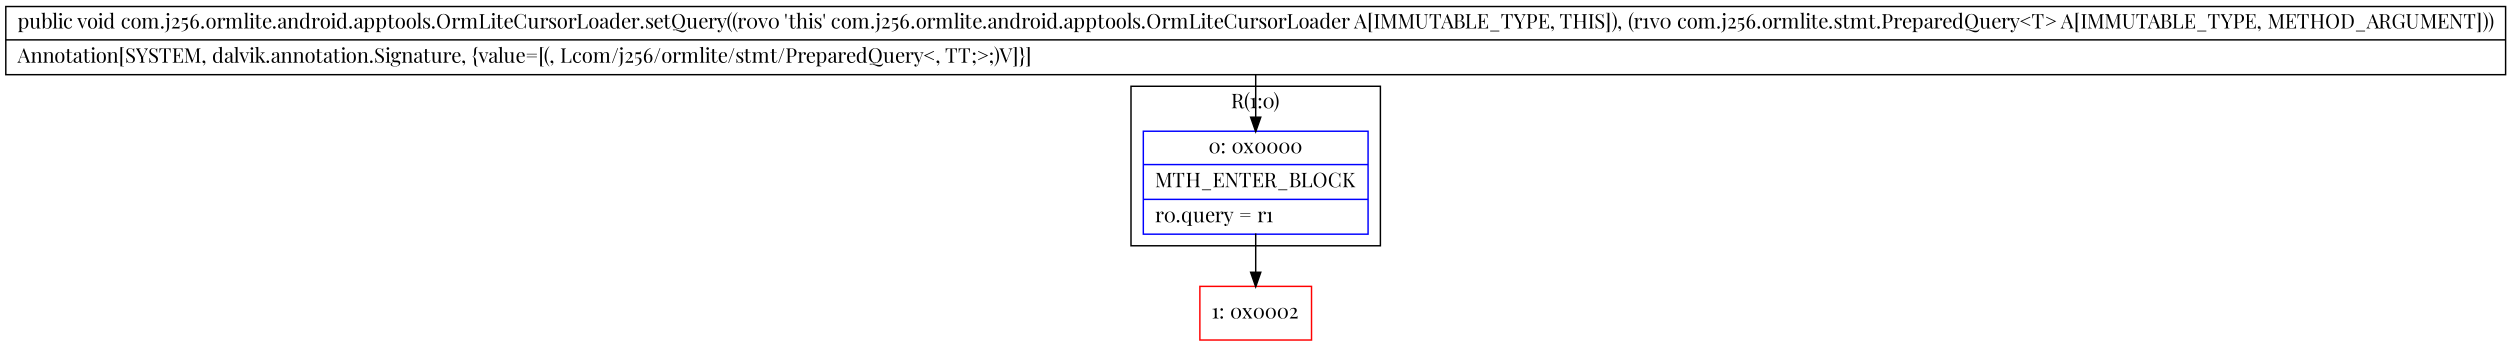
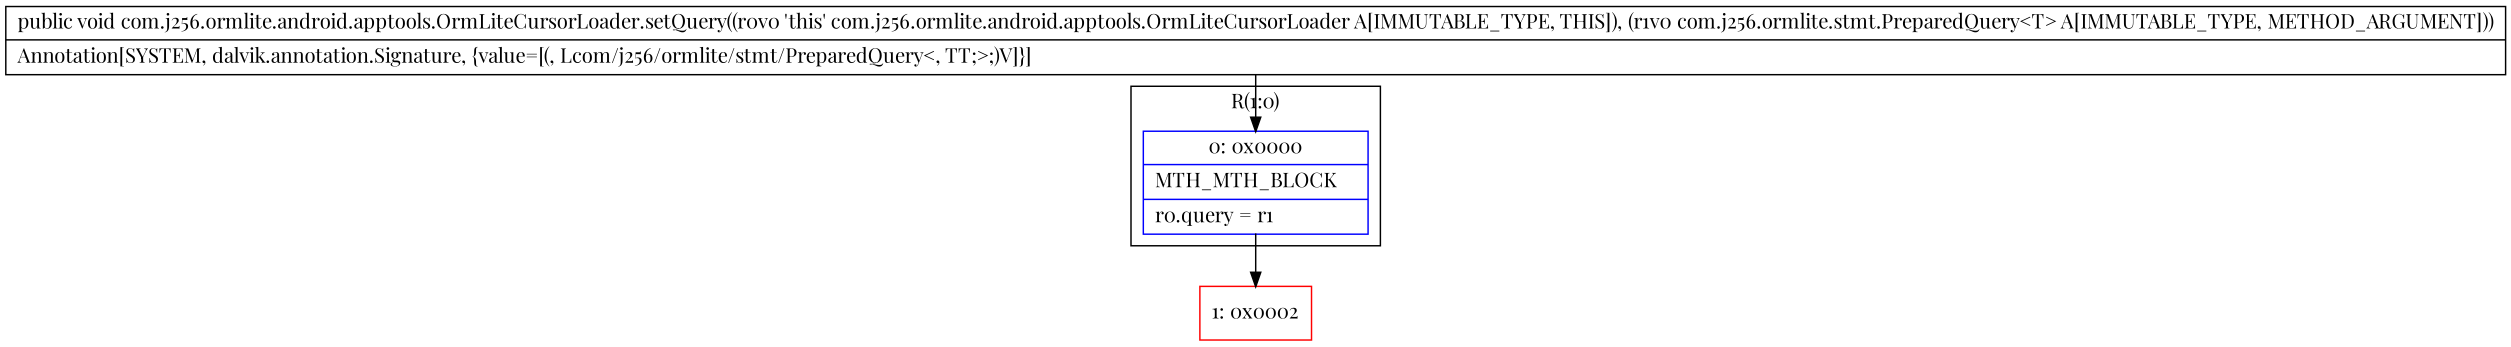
(1256, 181) -> (1246, 181)
